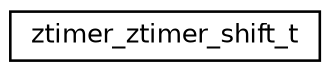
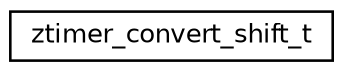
(165, 36) -> (172, 36)
